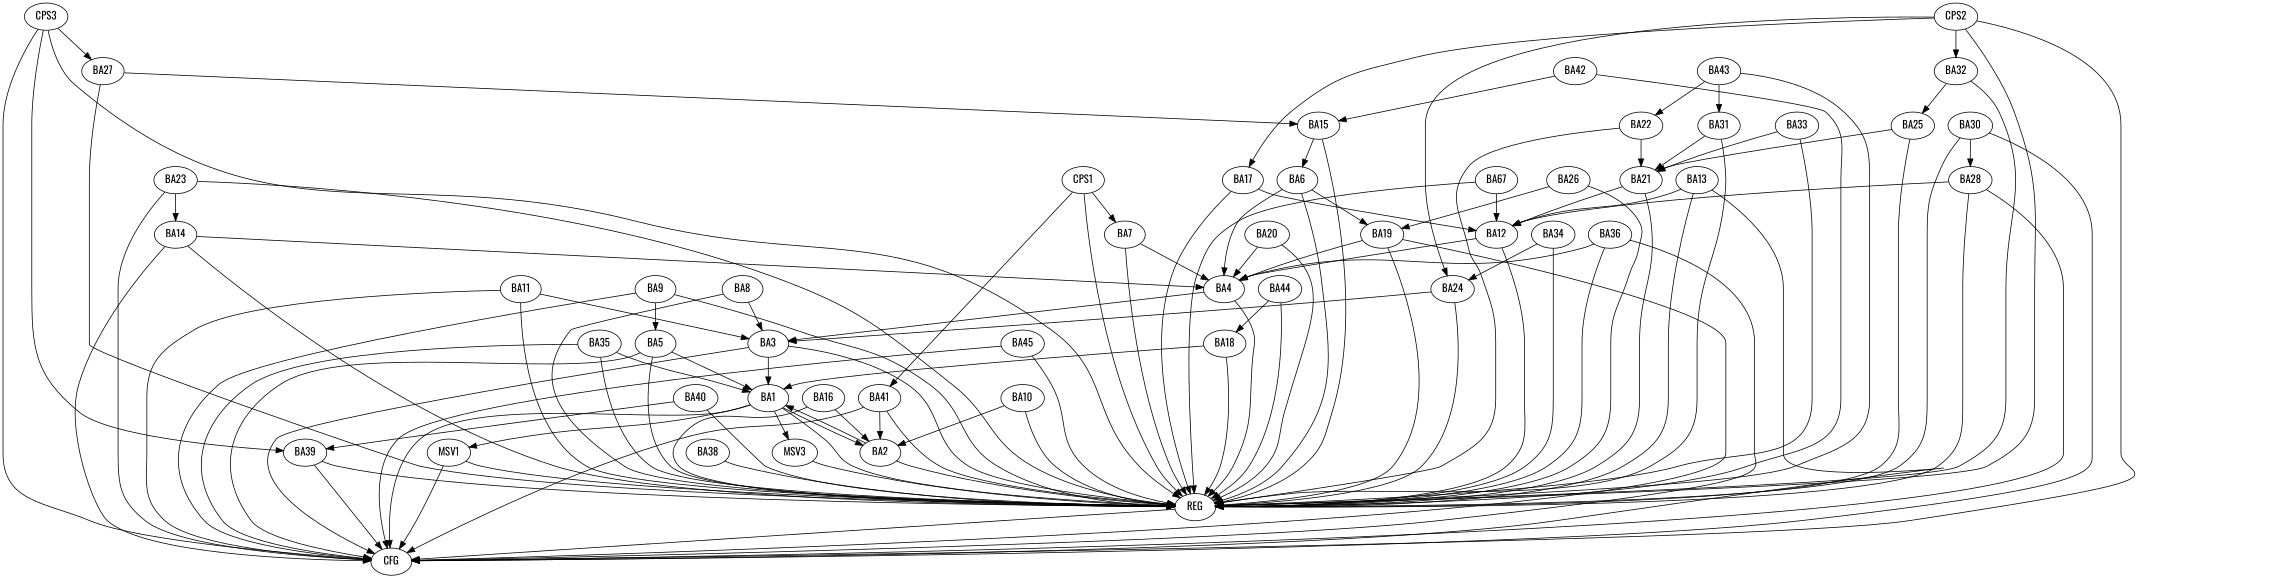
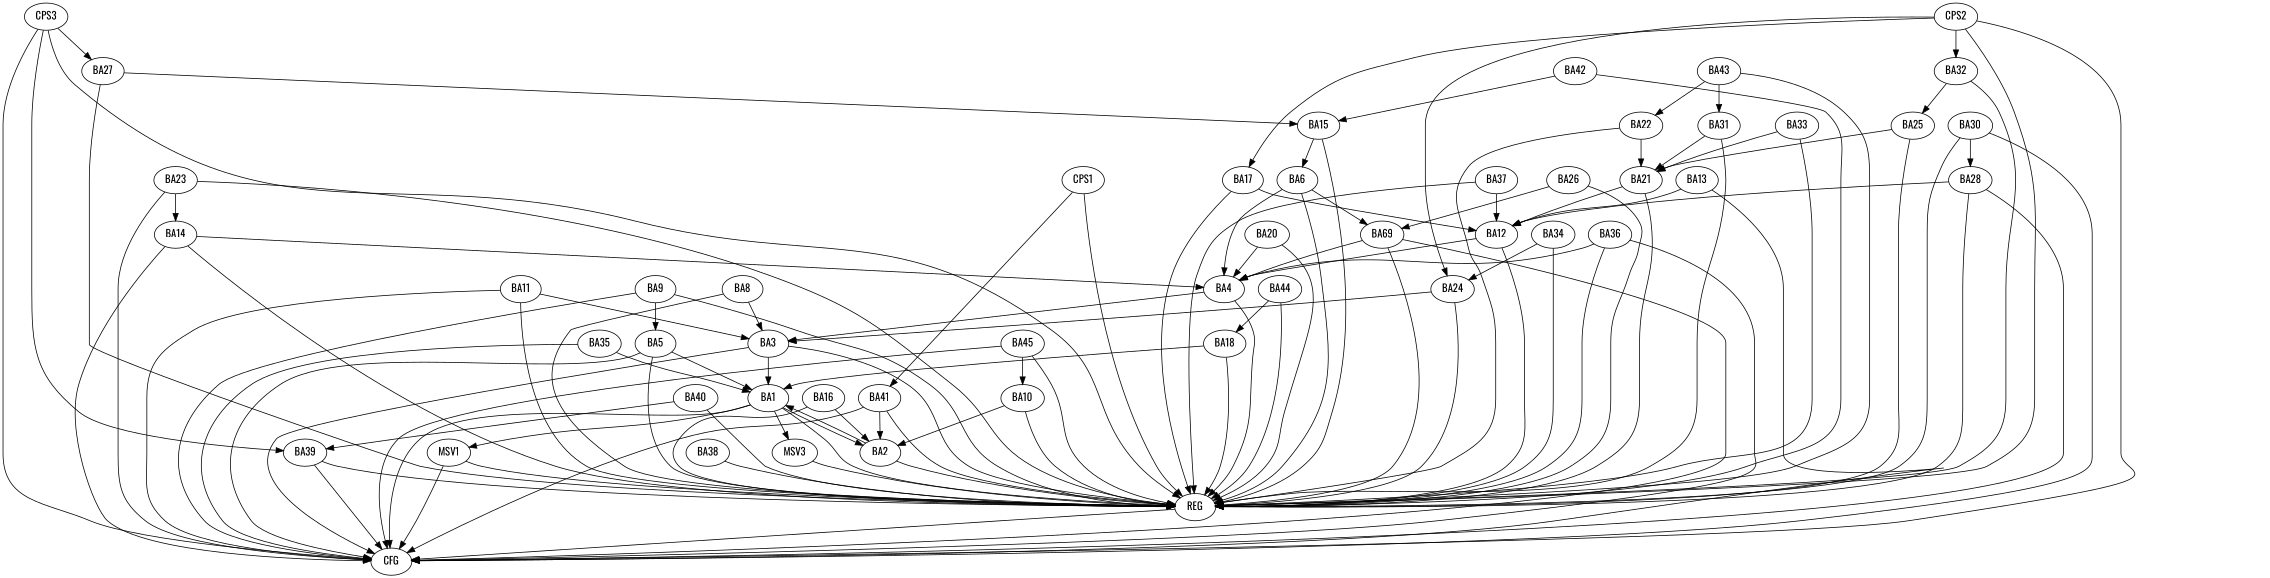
(1496, 180) -> (1496, 180)
(1125, 235) -> none
(1382, 235) -> (1382, 235)
none -> (1023, 367)
(1604, 474) -> none
(846, 494) -> none
